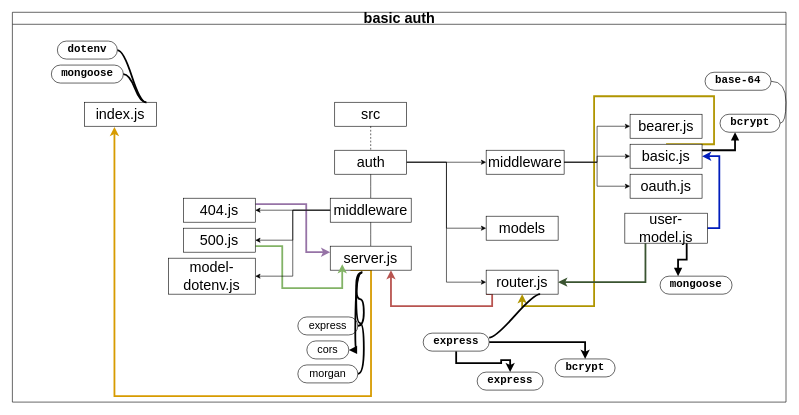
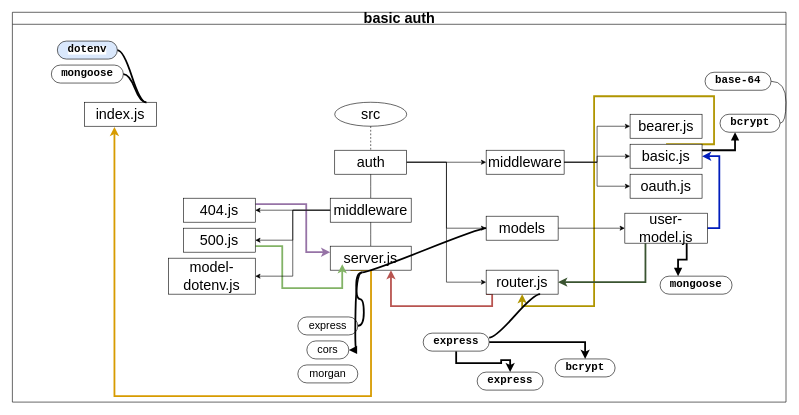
(87, 50) -> (87, 50)
(371, 114) -> (371, 114)
none -> (619, 228)
(364, 341) -> (422, 251)
